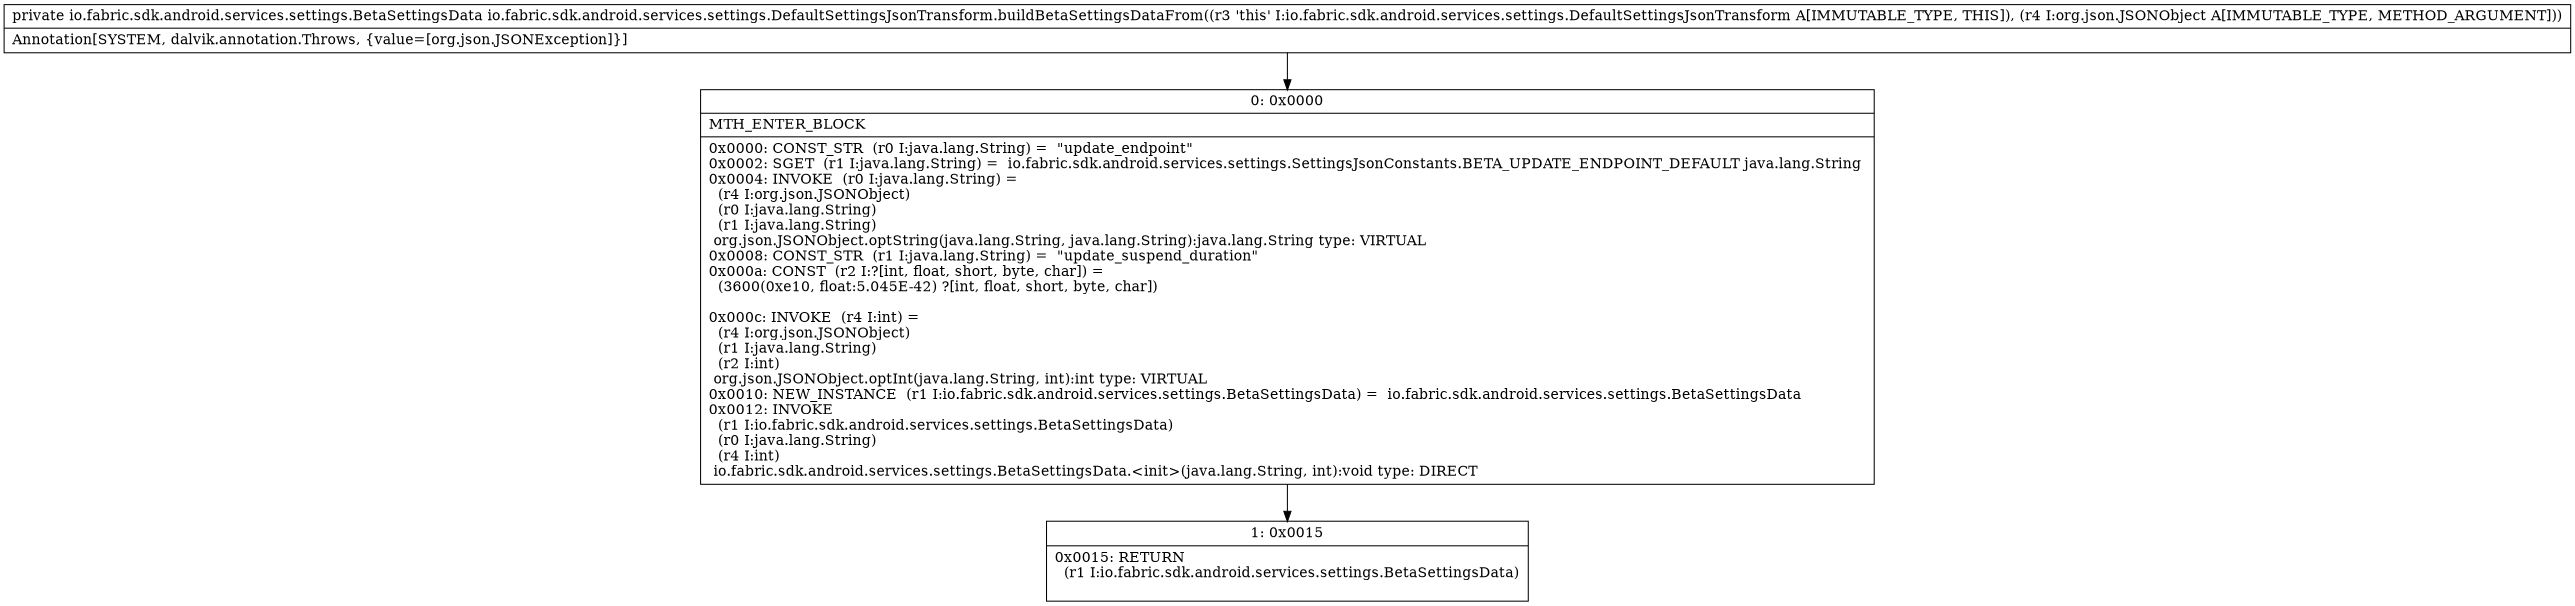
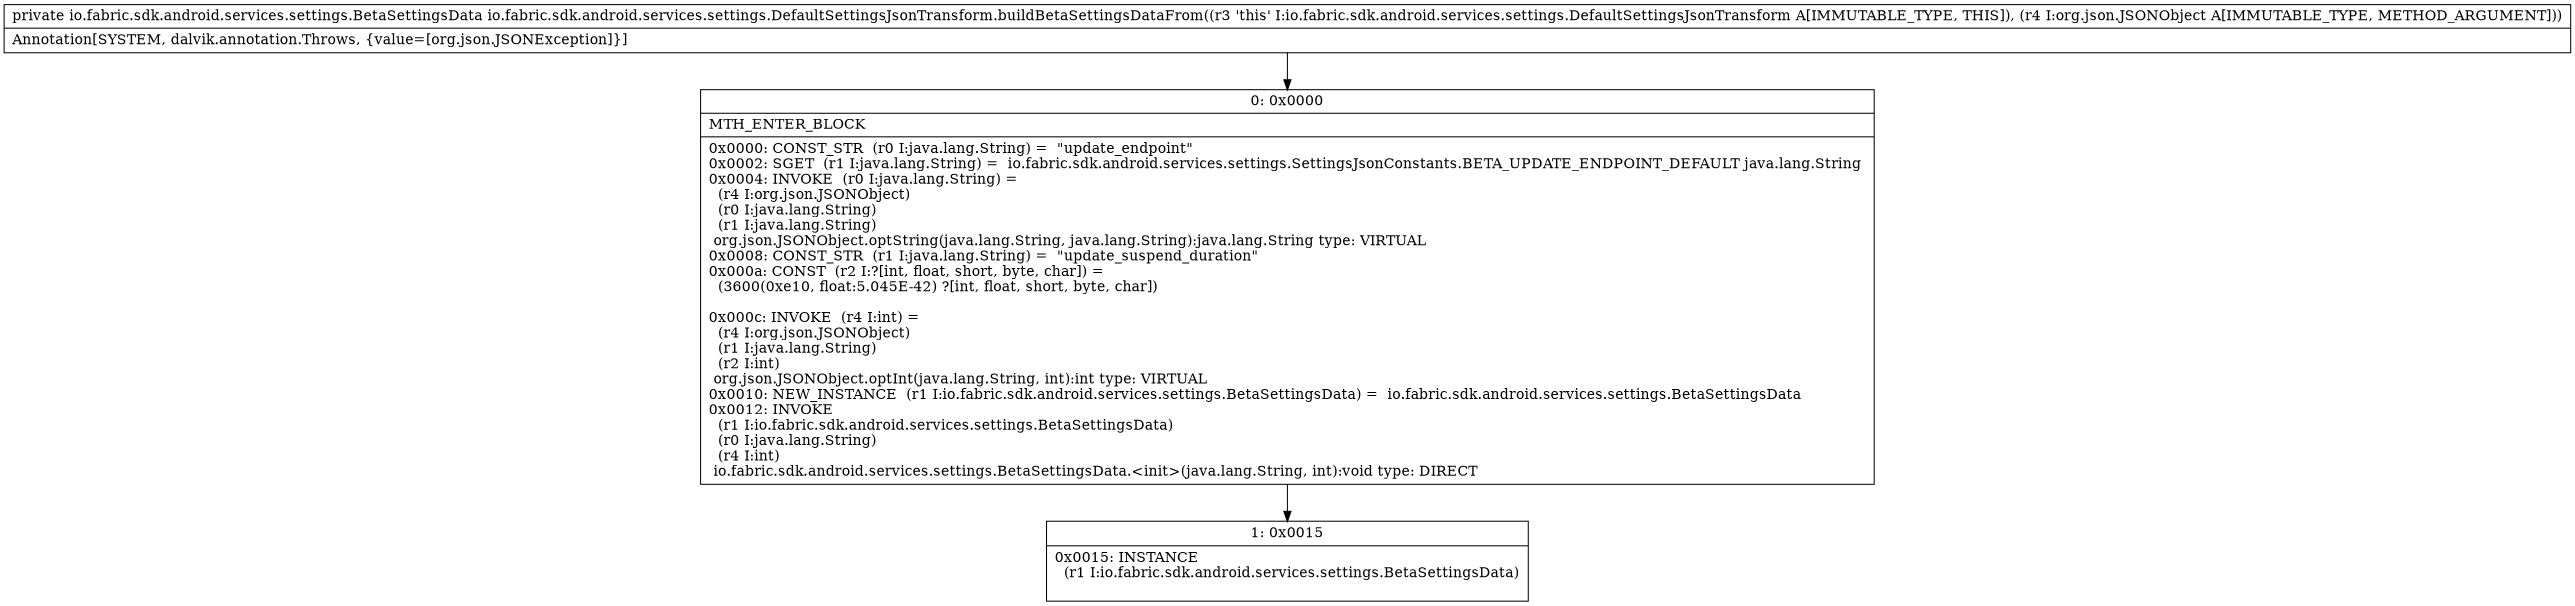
(1124, 558) -> (1132, 558)
